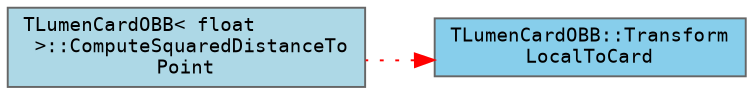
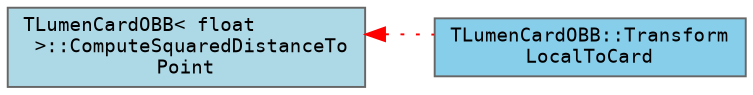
(390, 60) -> (410, 34)
